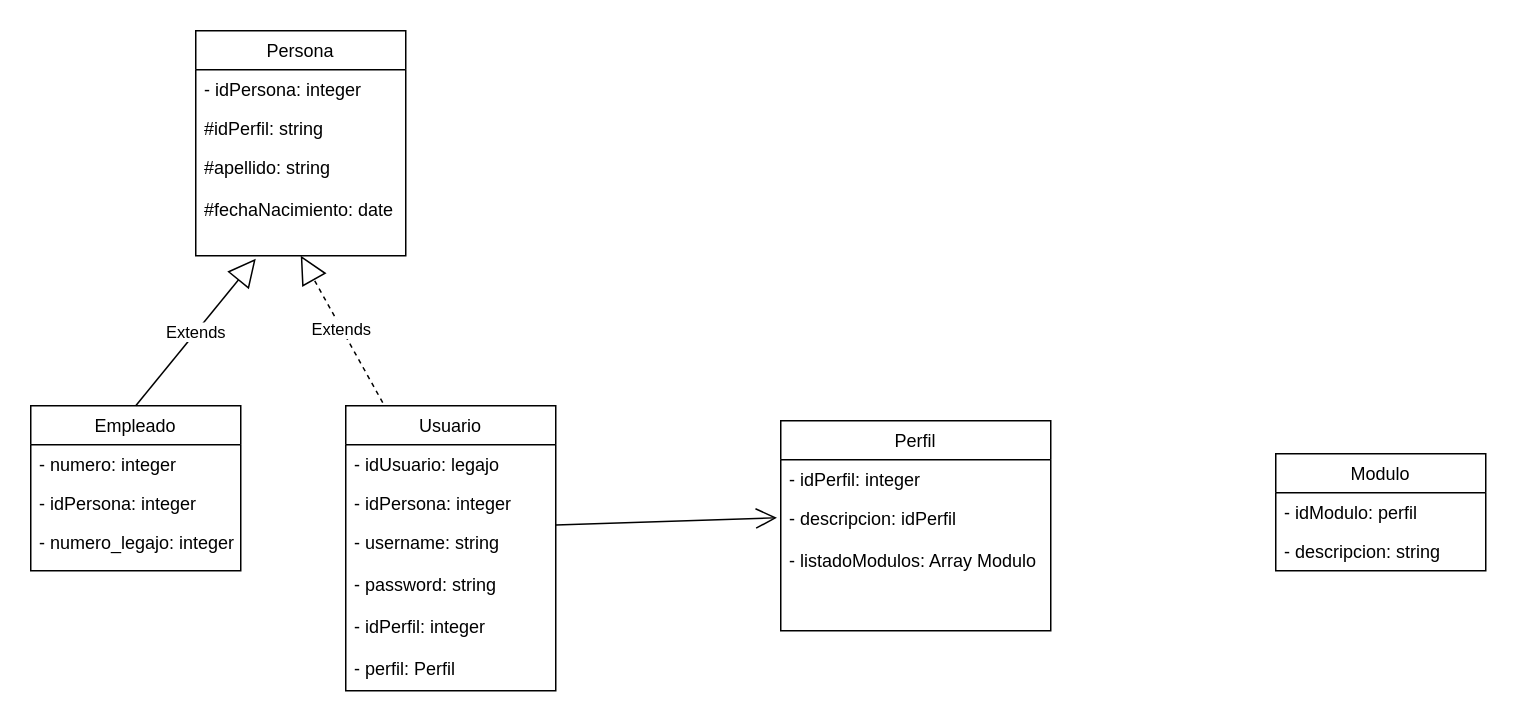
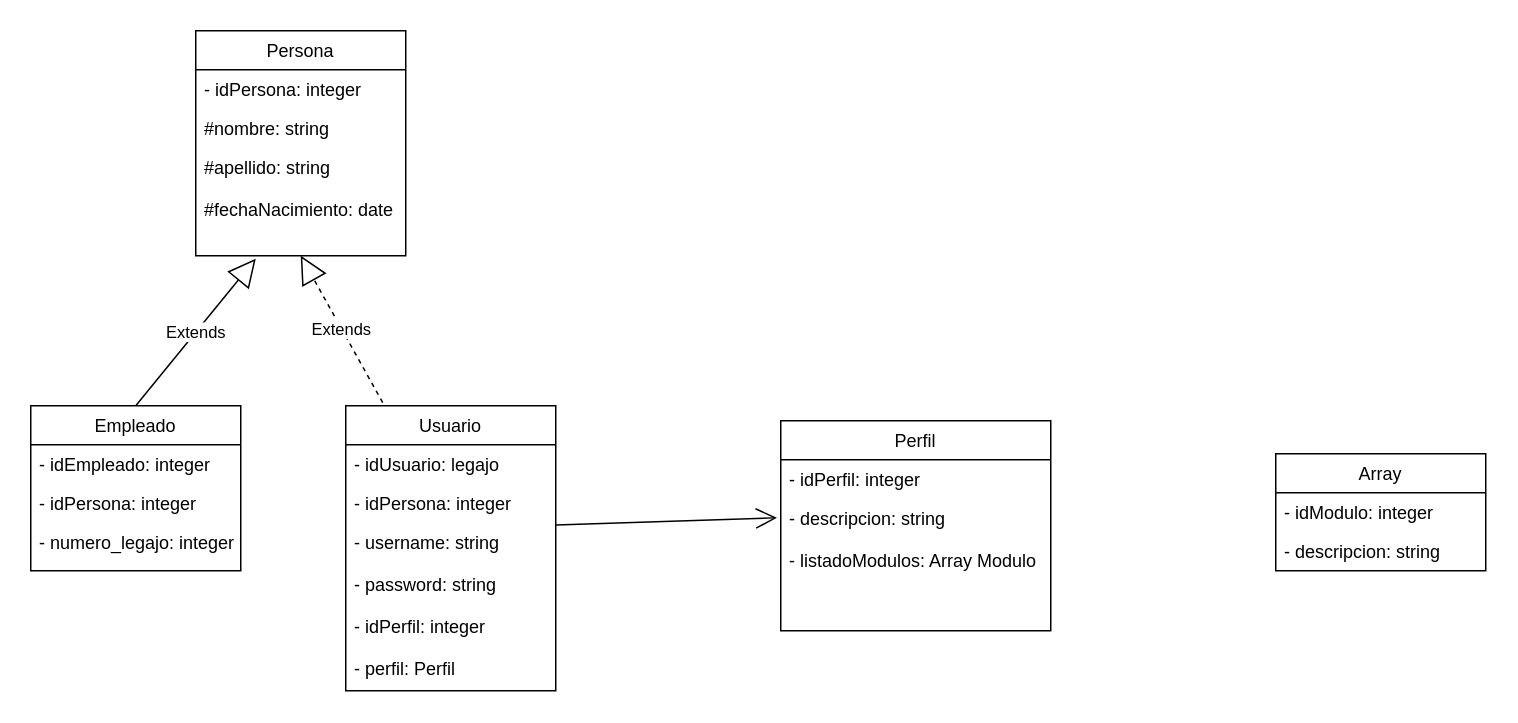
(276, 129) -> (273, 129)
(115, 465) -> (131, 465)
(1380, 474) -> (1380, 474)
(1358, 513) -> (1366, 513)
(886, 519) -> (881, 519)
